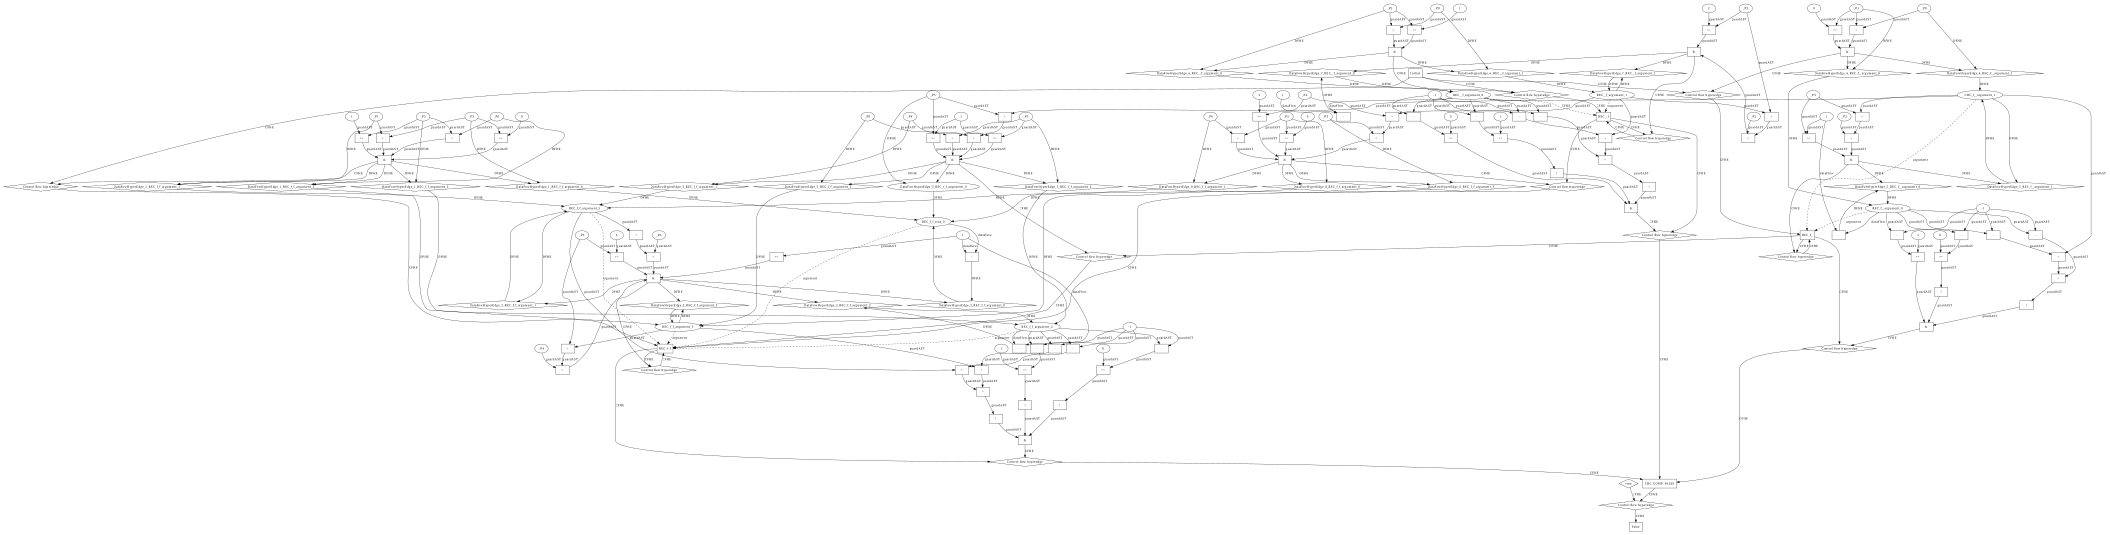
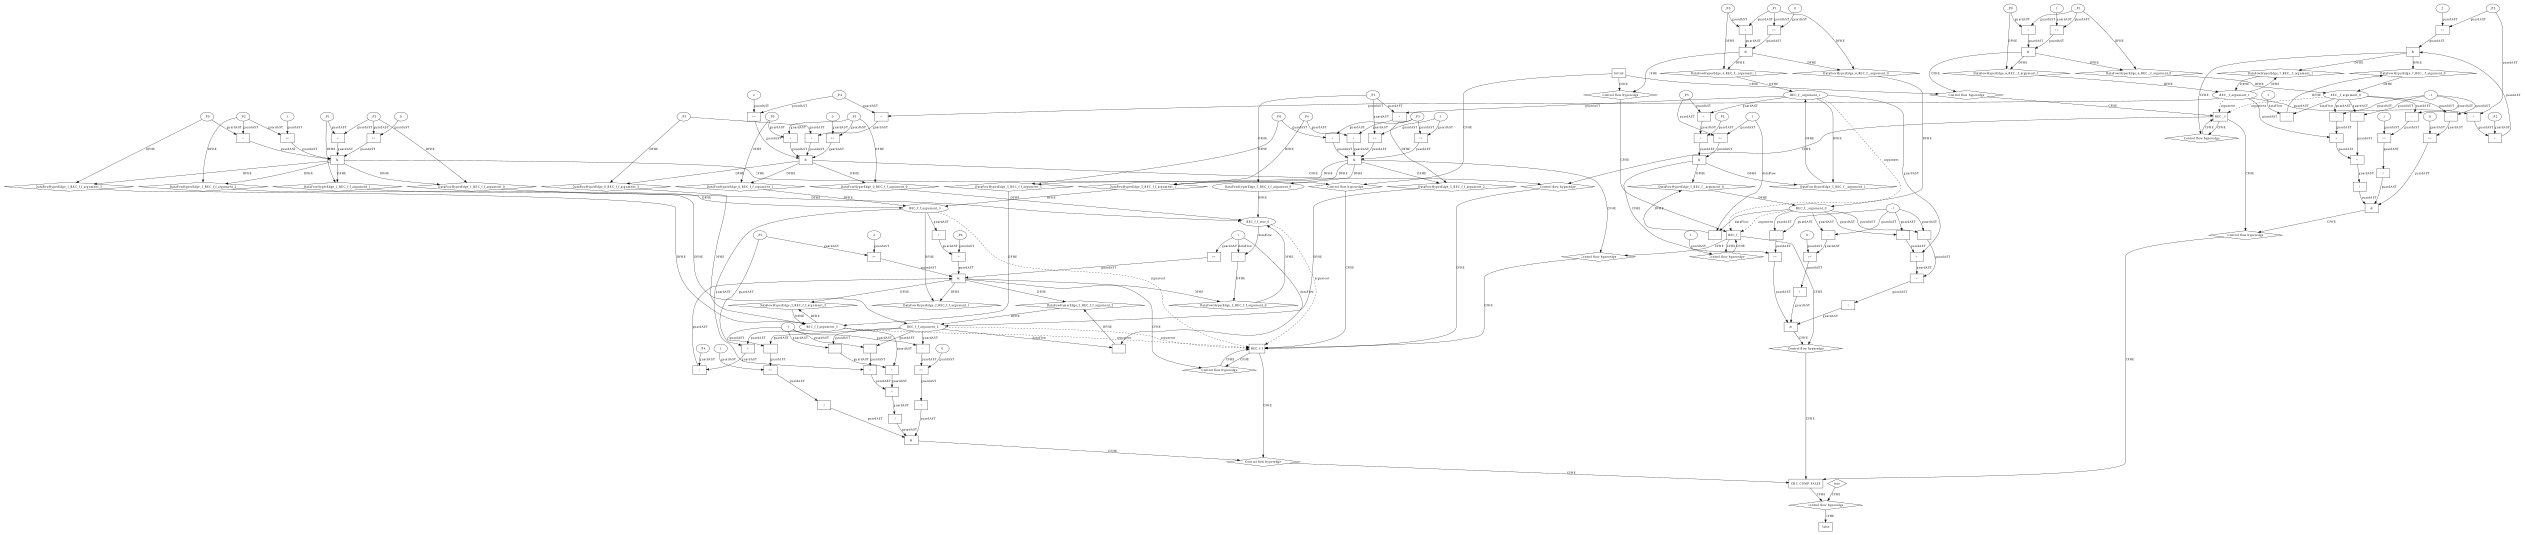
(1980, 95) -> (1805, 95)
(1566, 106) -> (2259, 106)
(510, 238) -> none
